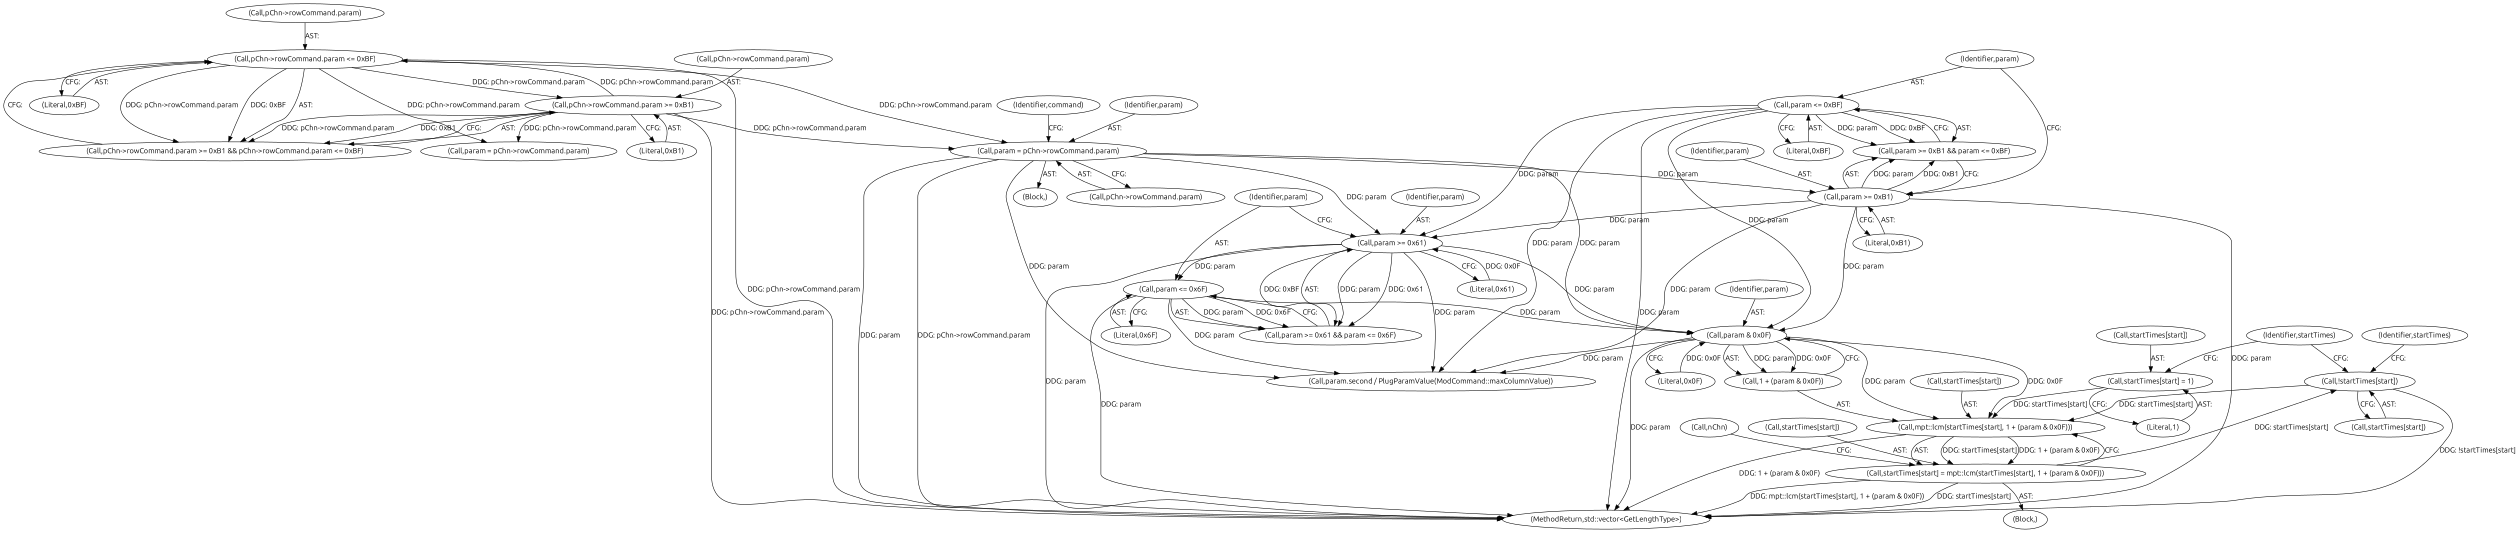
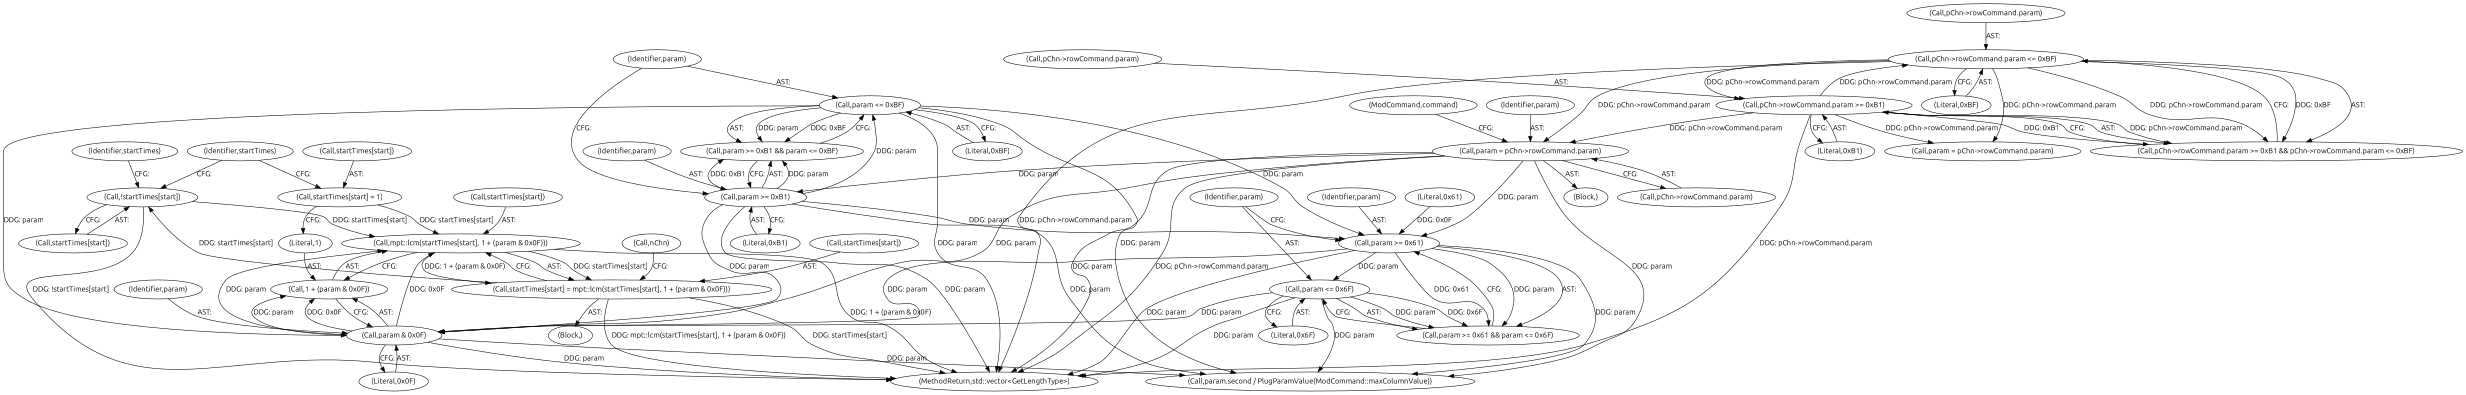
(1049, 105) -> (1413, 105)
none -> (857, 172)
none -> (382, 262)
(1448, 262) -> none
(1282, 289) -> (1495, 289)
(1704, 359) -> (405, 359)
(2197, 408) -> (305, 264)
